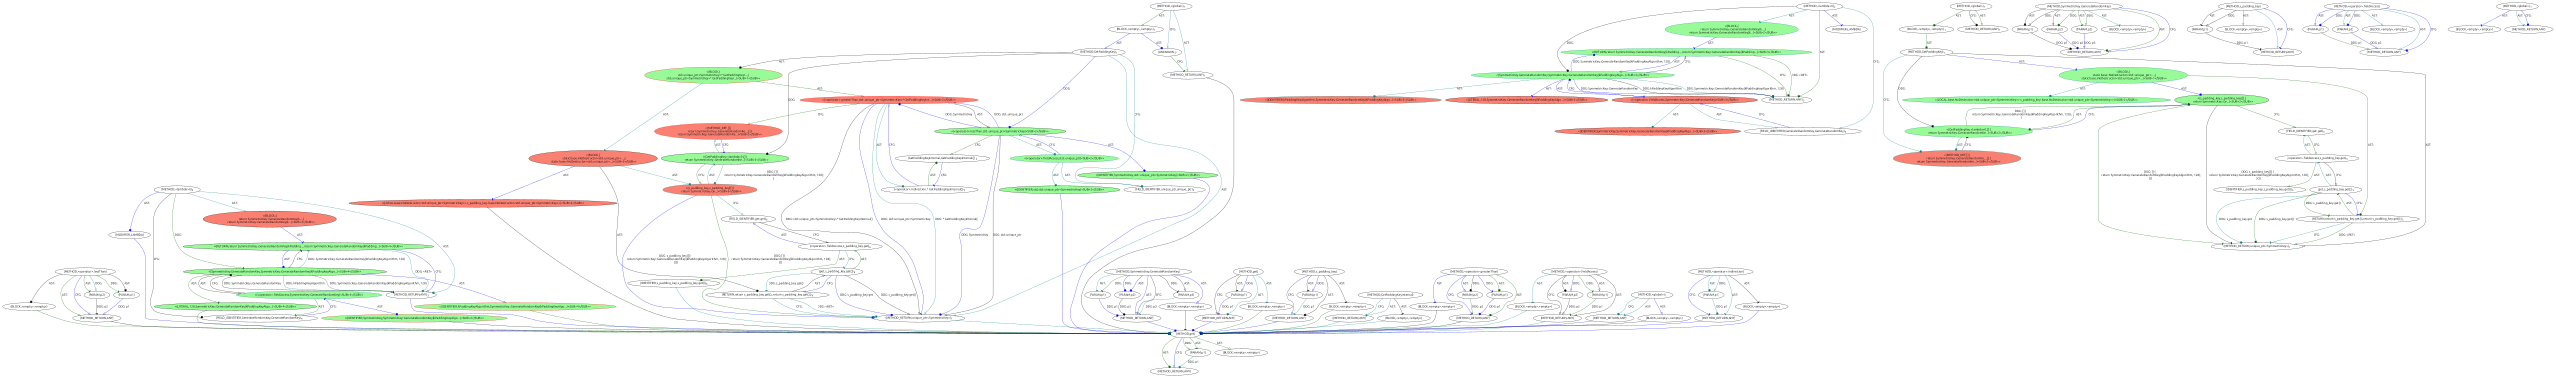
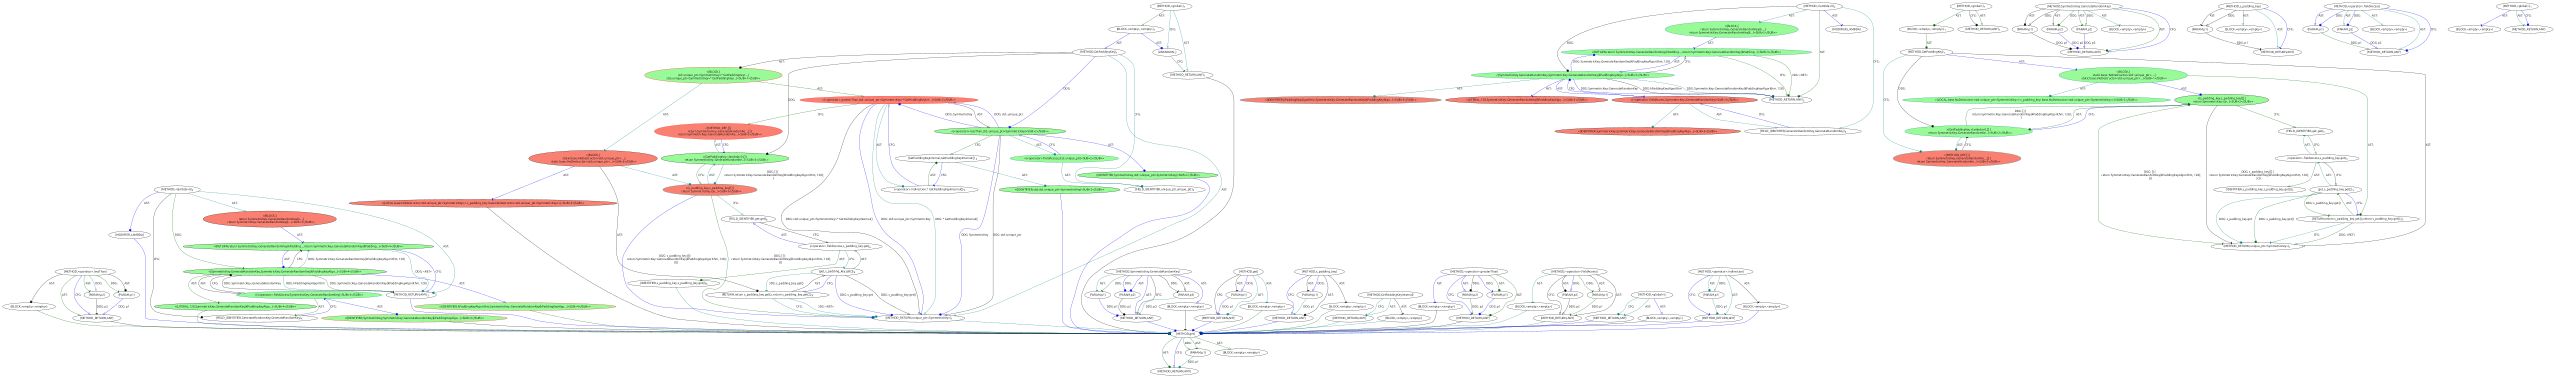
(1052, 172) -> (1000, 174)
